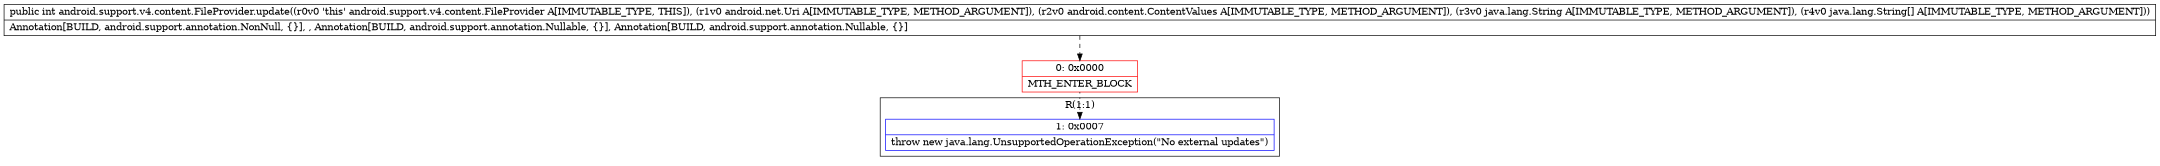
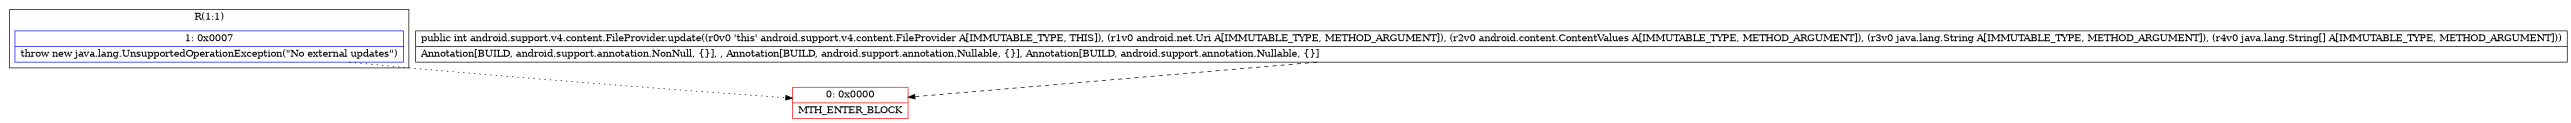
(1080, 102) -> (567, 81)
